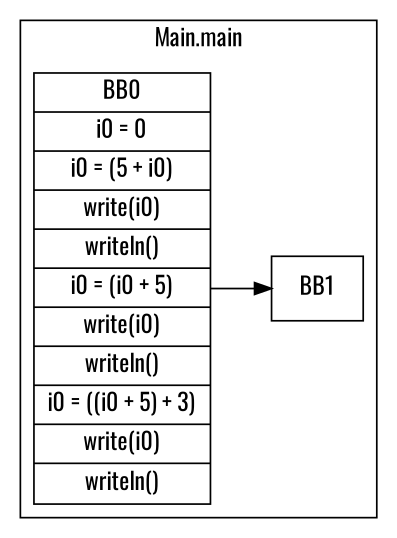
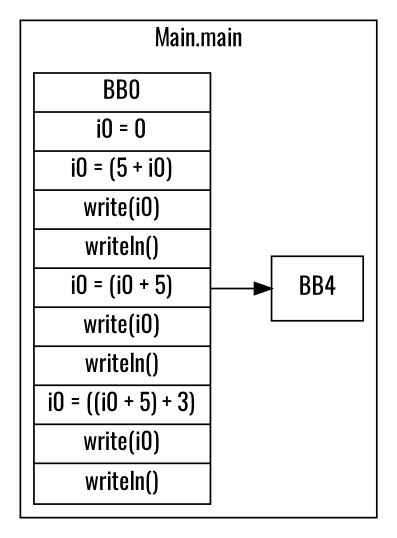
(317, 289) -> (317, 289)
